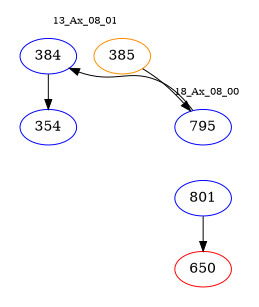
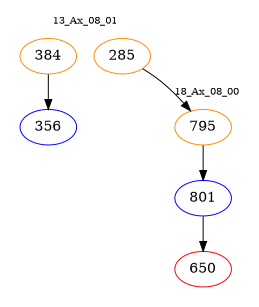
(48, 56) -> (48, 56)
(122, 56) -> (122, 56)
(142, 76) -> (203, 158)
(48, 127) -> (48, 127)
(203, 127) -> (203, 127)
